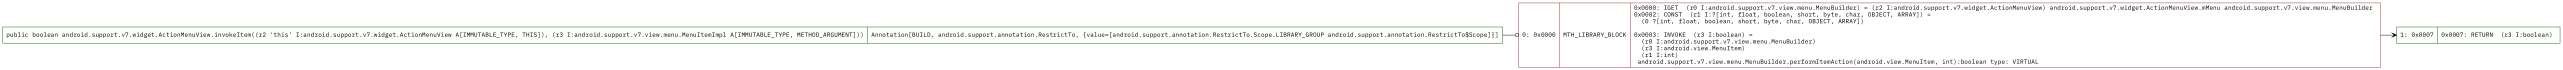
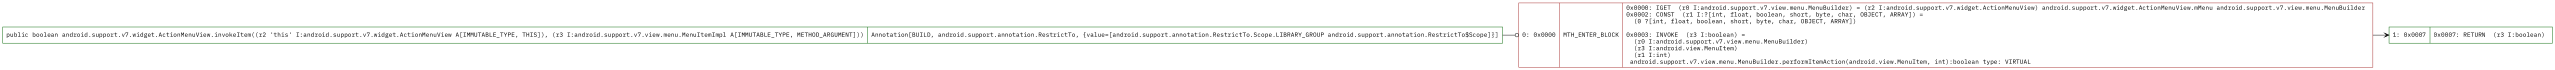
(1595, 35) -> (1591, 35)
